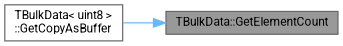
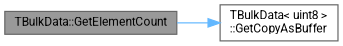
(138, 23) -> (193, 23)
